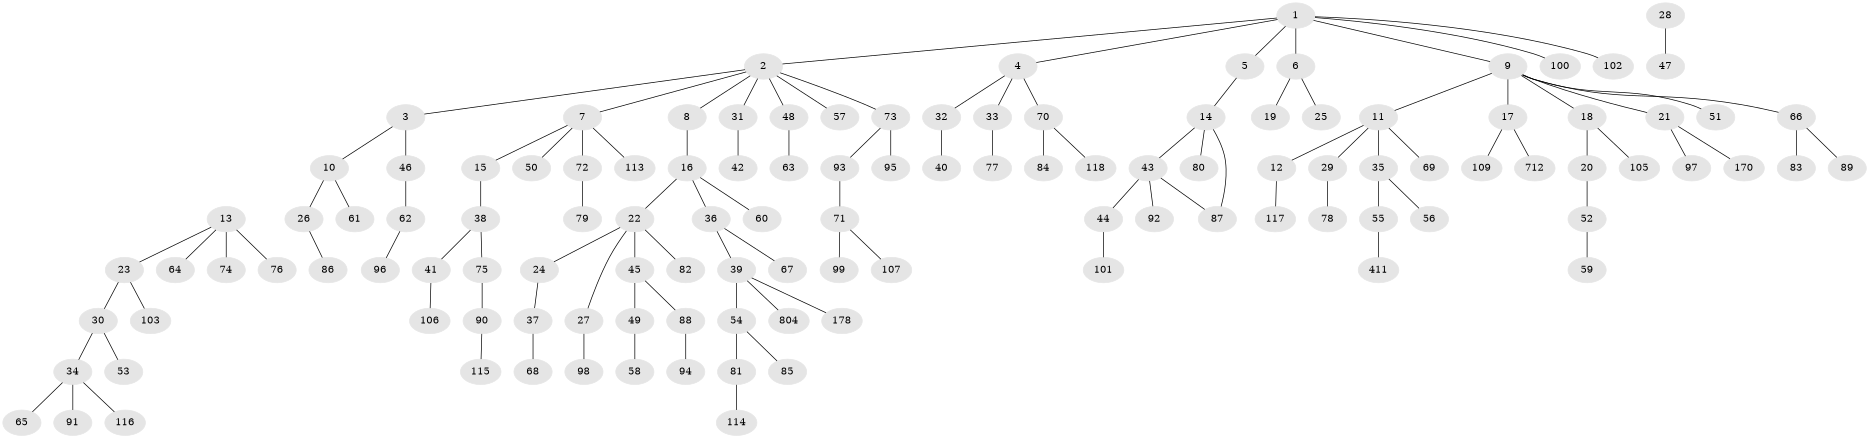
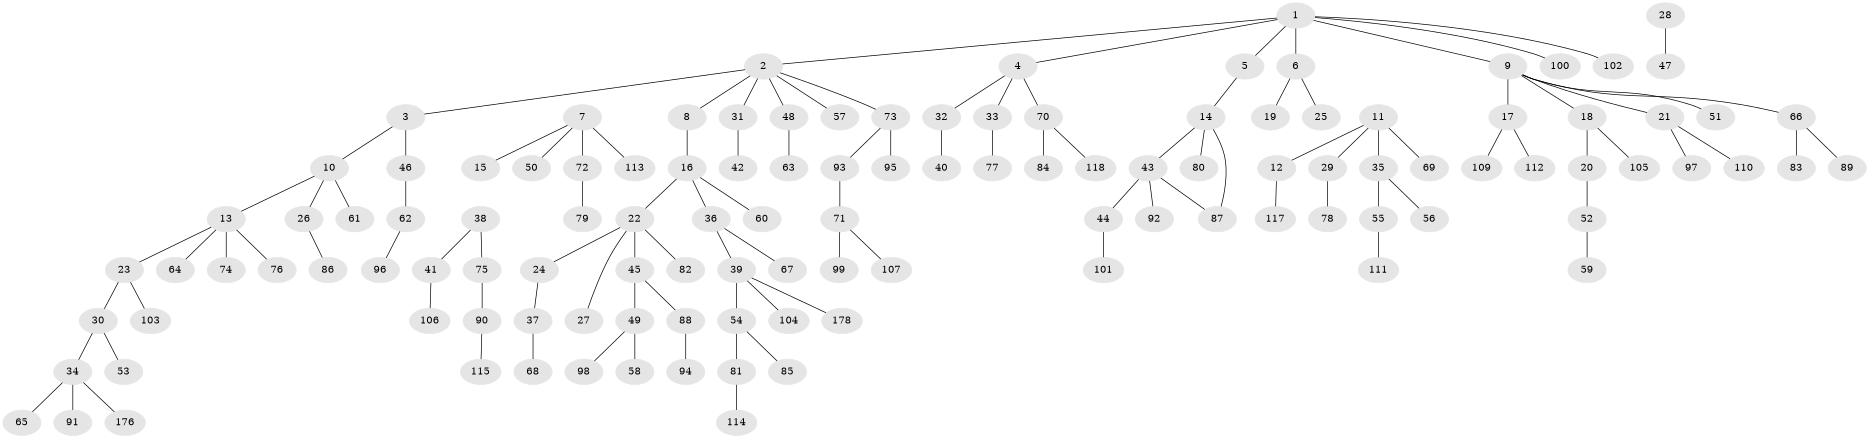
(673, 92) -> none
(1443, 92) -> none
(1535, 168) -> (1535, 168)
(1744, 168) -> (1744, 168)
none -> (278, 194)
(481, 194) -> none
(1379, 270) -> (1379, 270)
(789, 321) -> (789, 321)
(584, 346) -> (609, 346)
(125, 423) -> (125, 423)
